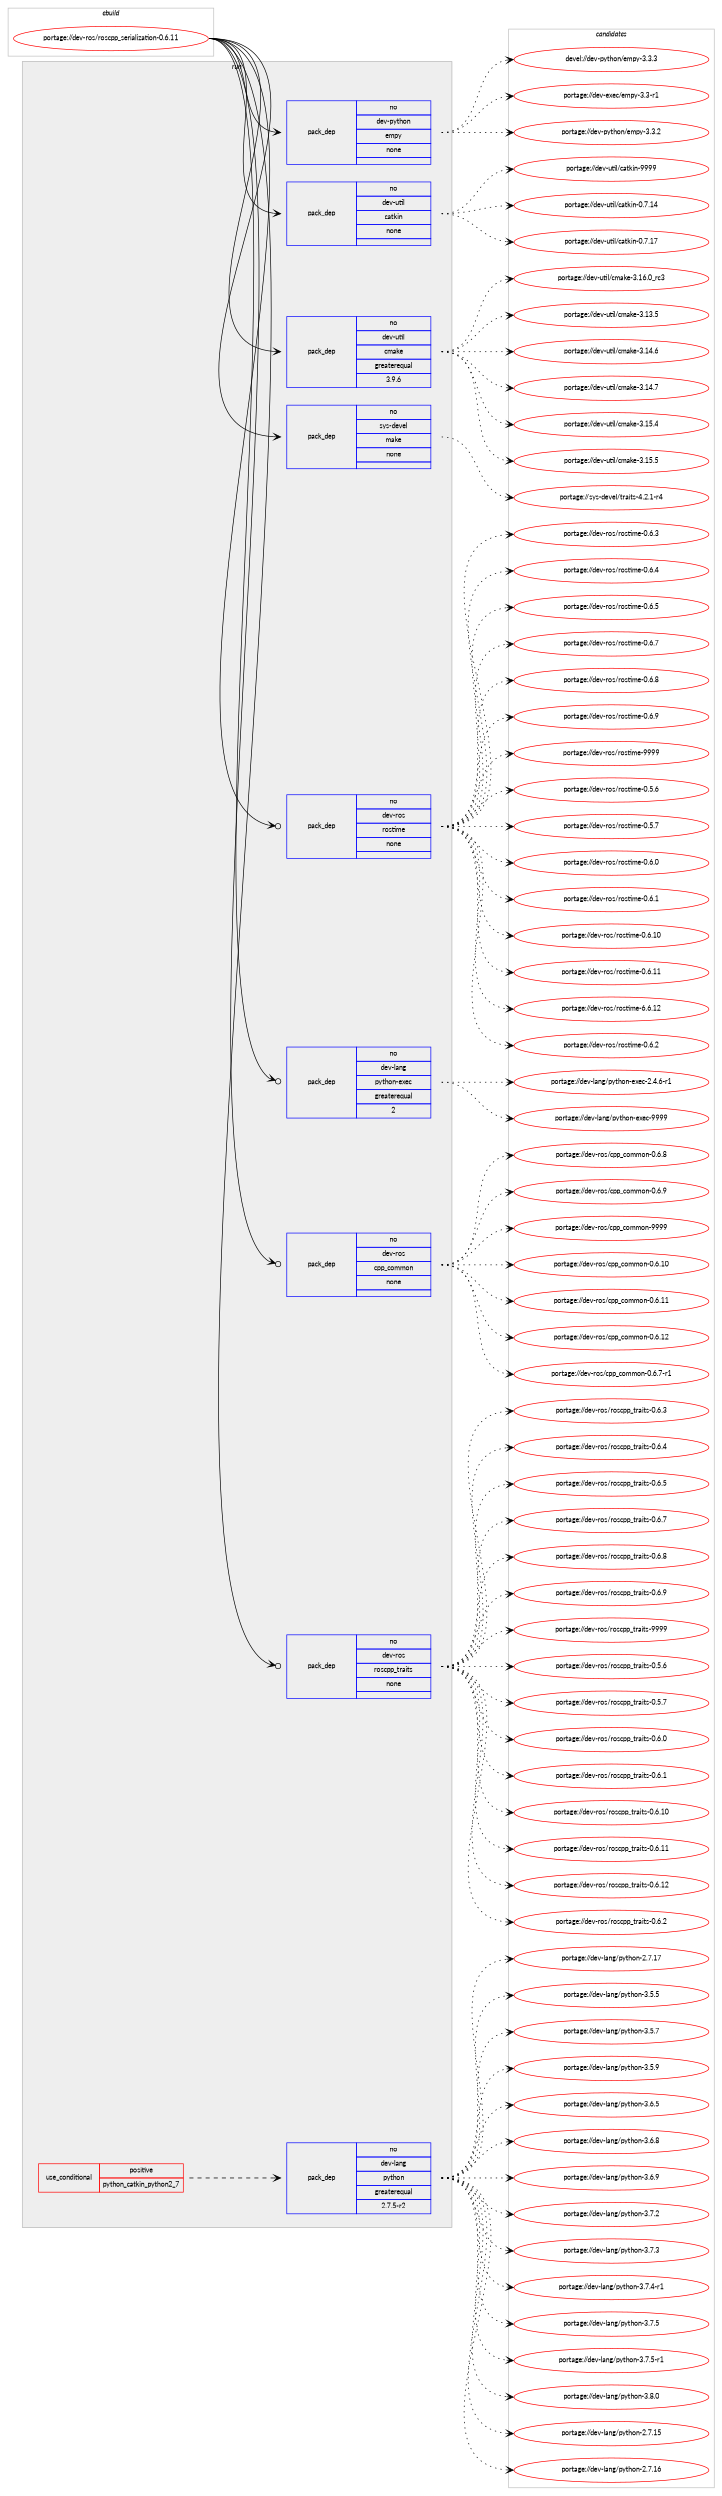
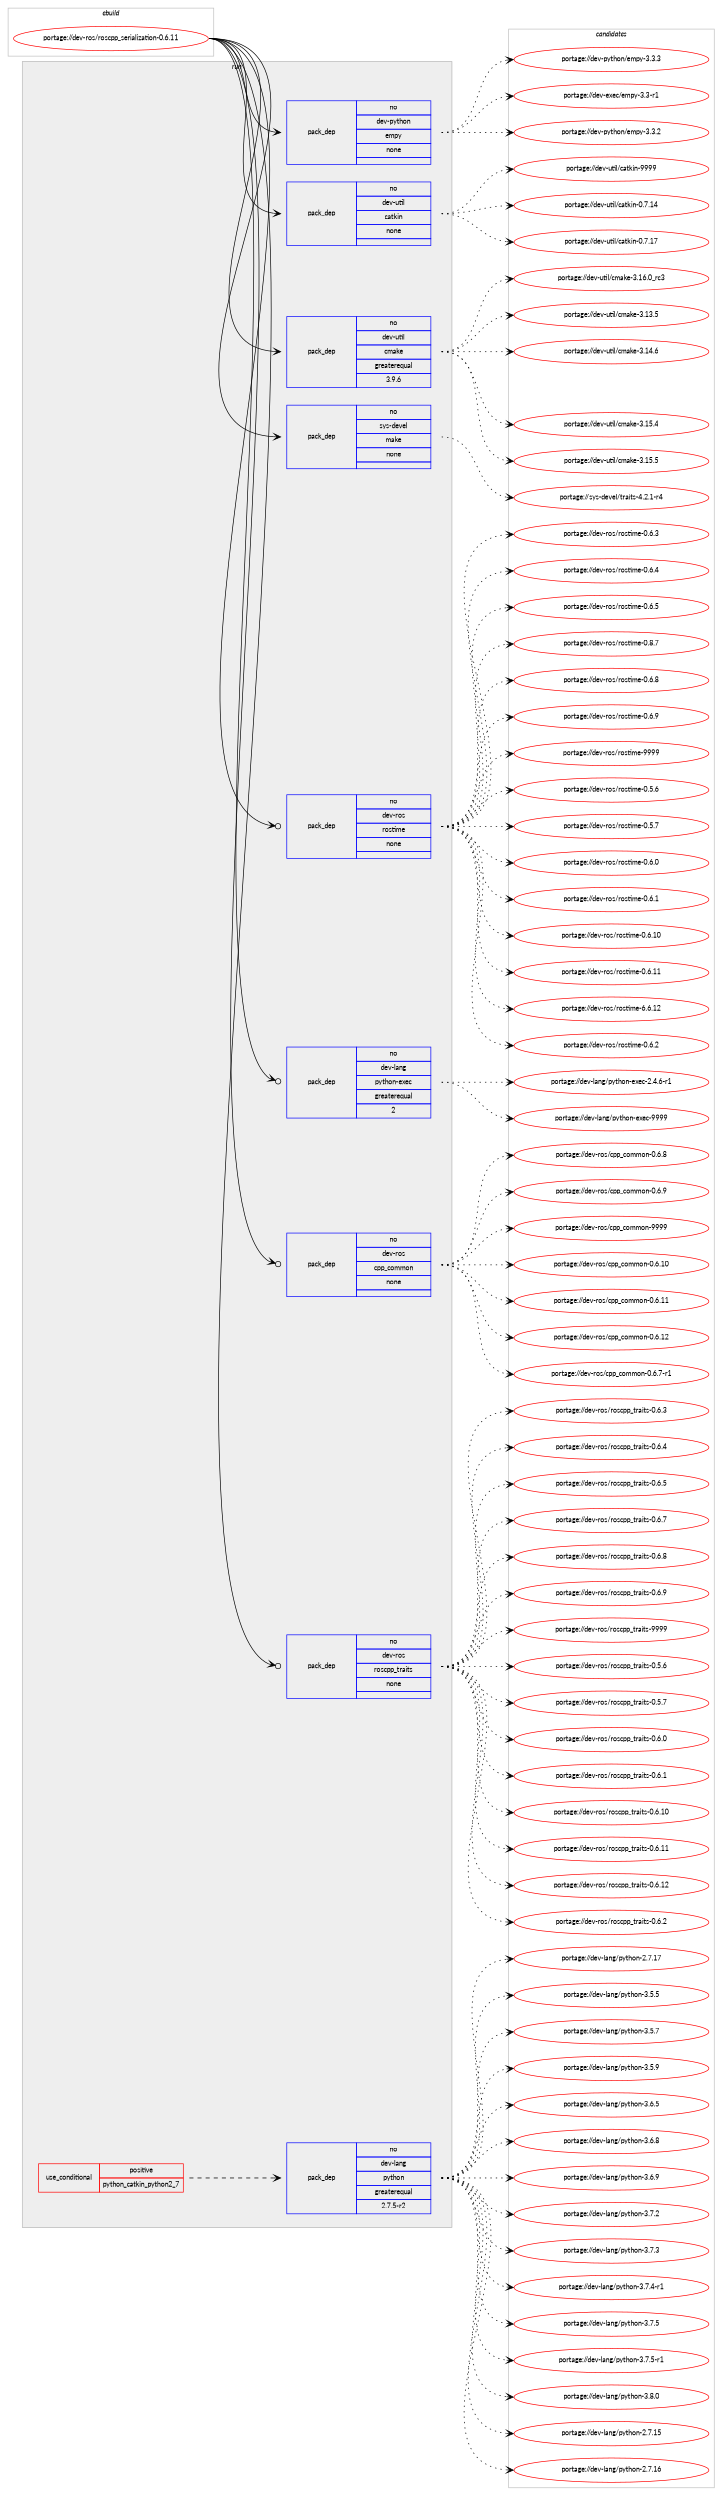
(611, 60) -> (611, 60)
(611, 388) -> none
(611, 644) -> (611, 644)
